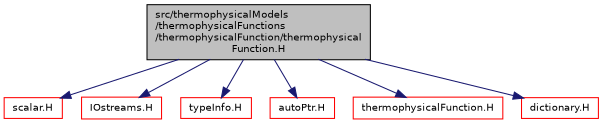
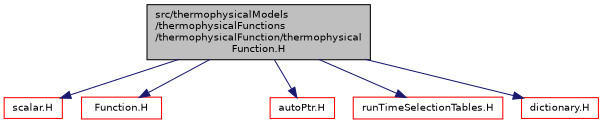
(122, 108) -> (122, 108)
(216, 108) -> none
(428, 108) -> (428, 108)
